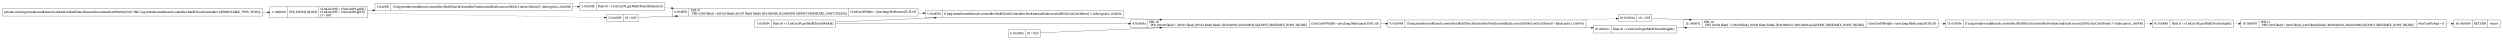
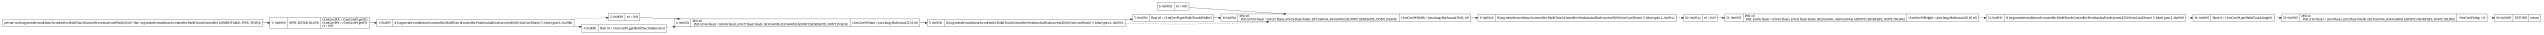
(303, 12) -> (304, 23)
(486, 15) -> (589, 18)
(885, 20) -> (1128, 19)
(1635, 29) -> none
